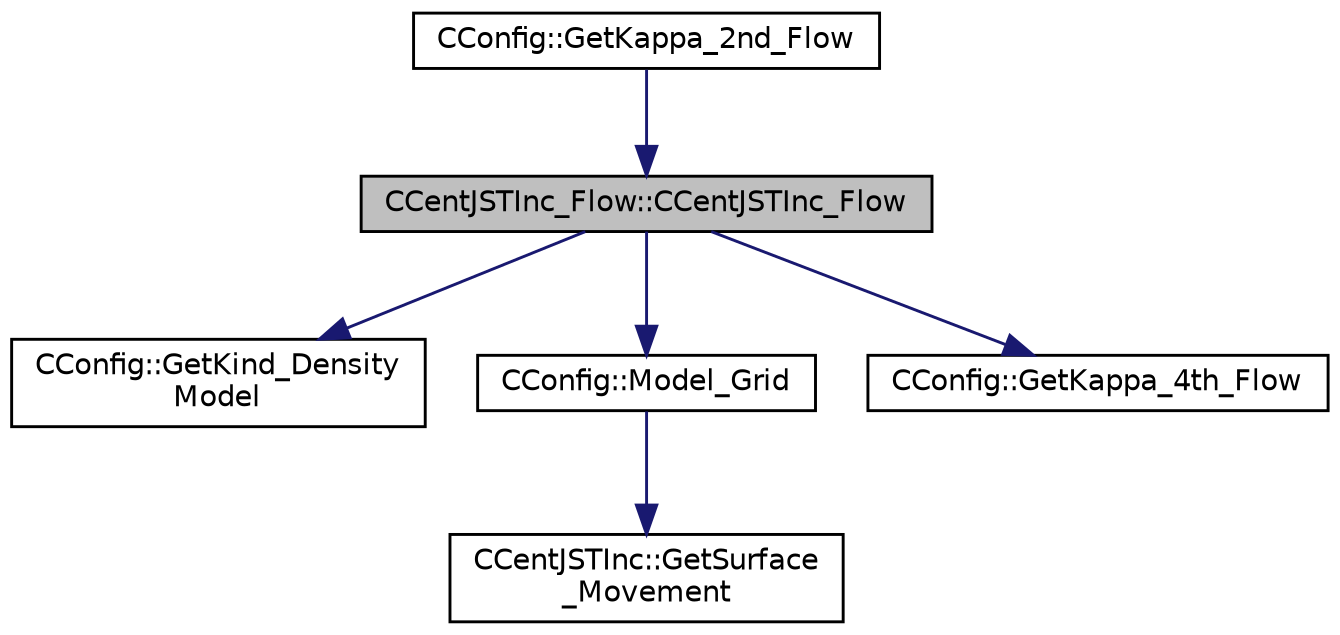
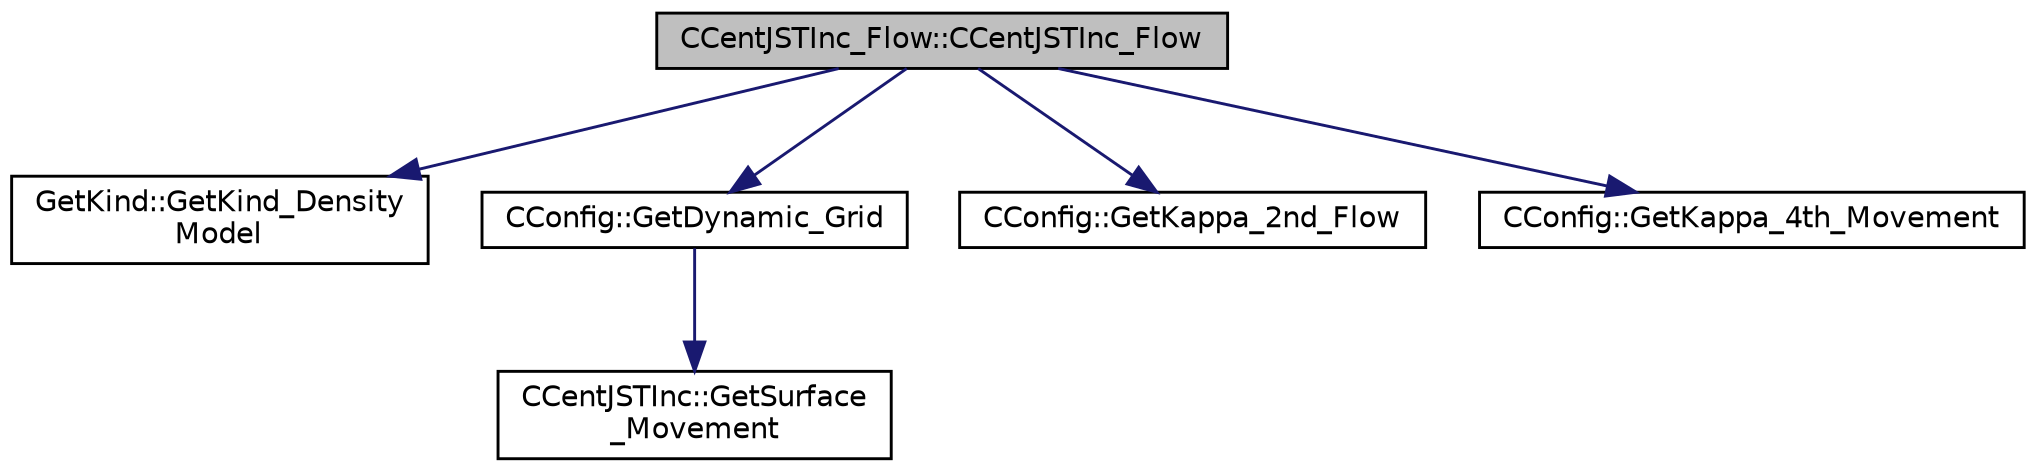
(647, 108) -> (1055, 122)
(218, 383) -> (220, 220)
(647, 383) -> (695, 220)
(1098, 383) -> (1752, 220)
